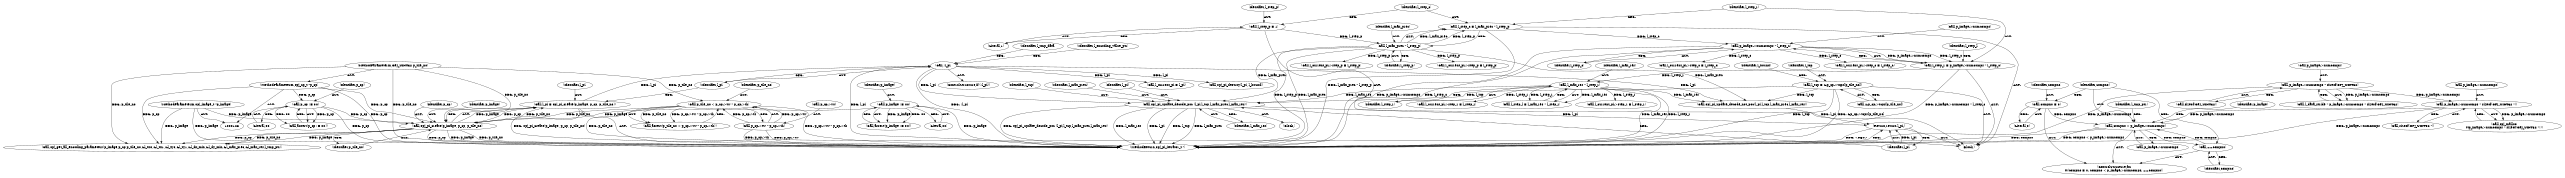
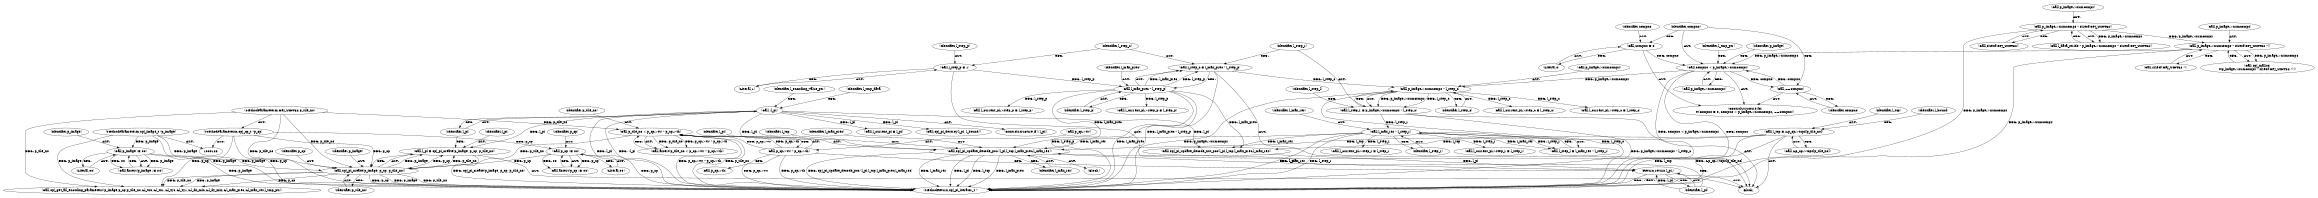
(754, 71) -> (591, 118)
none -> (1575, 79)
none -> (136, 141)
(1540, 145) -> (1224, 168)
none -> (715, 171)
